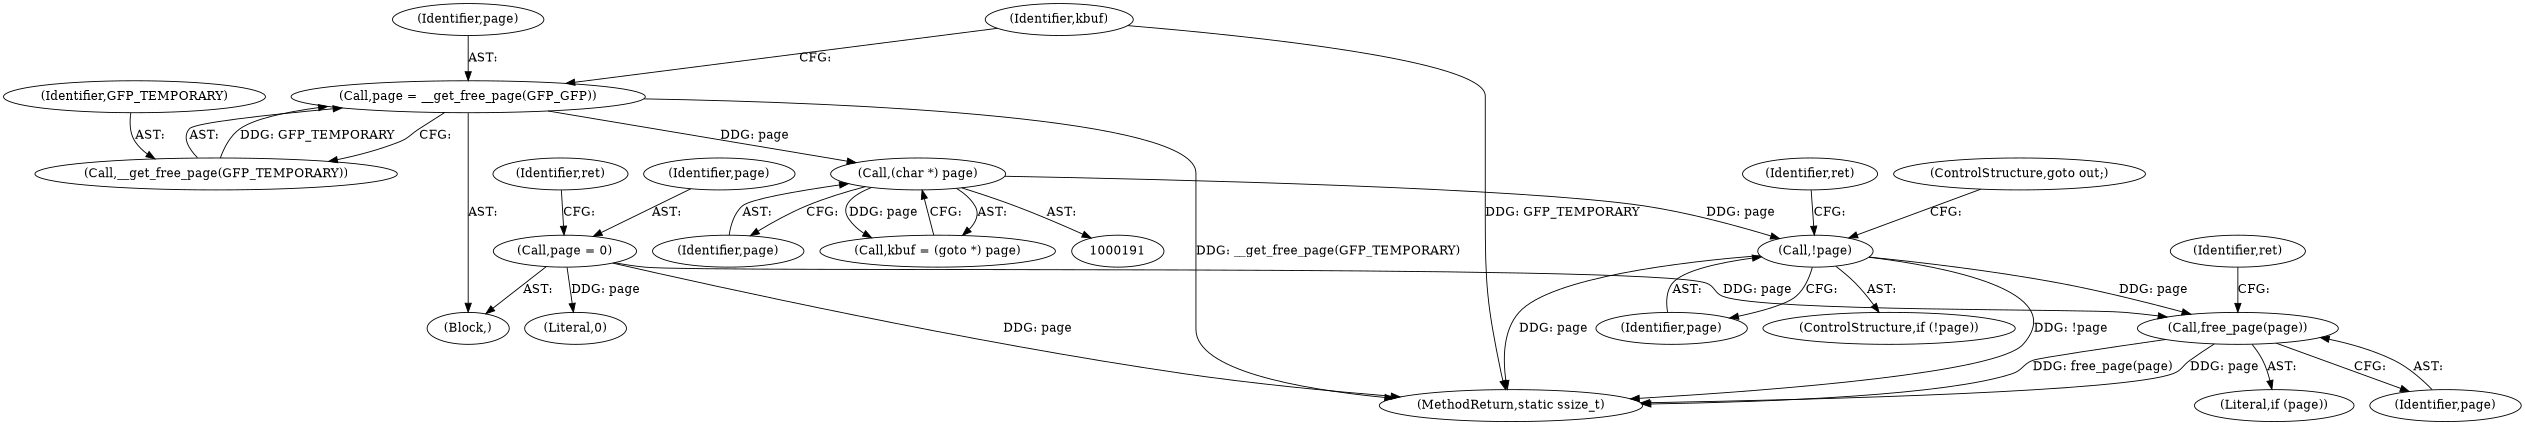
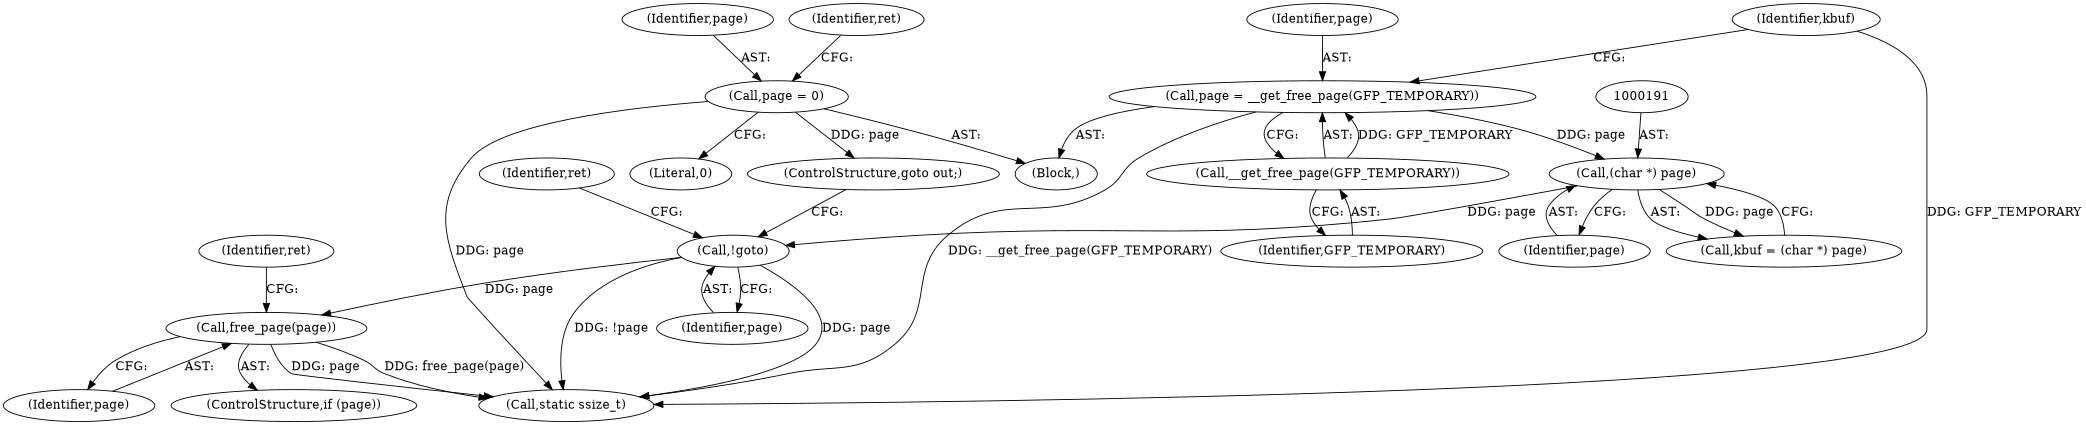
(468, 97) -> (1322, 97)
(1023, 209) -> (1640, 131)
none -> (1310, 210)
(938, 251) -> (1784, 251)
(1815, 251) -> (733, 251)
(1389, 271) -> (821, 132)
(606, 290) -> (752, 135)
(1889, 328) -> none
(1511, 406) -> (566, 406)
(2274, 406) -> (294, 406)
